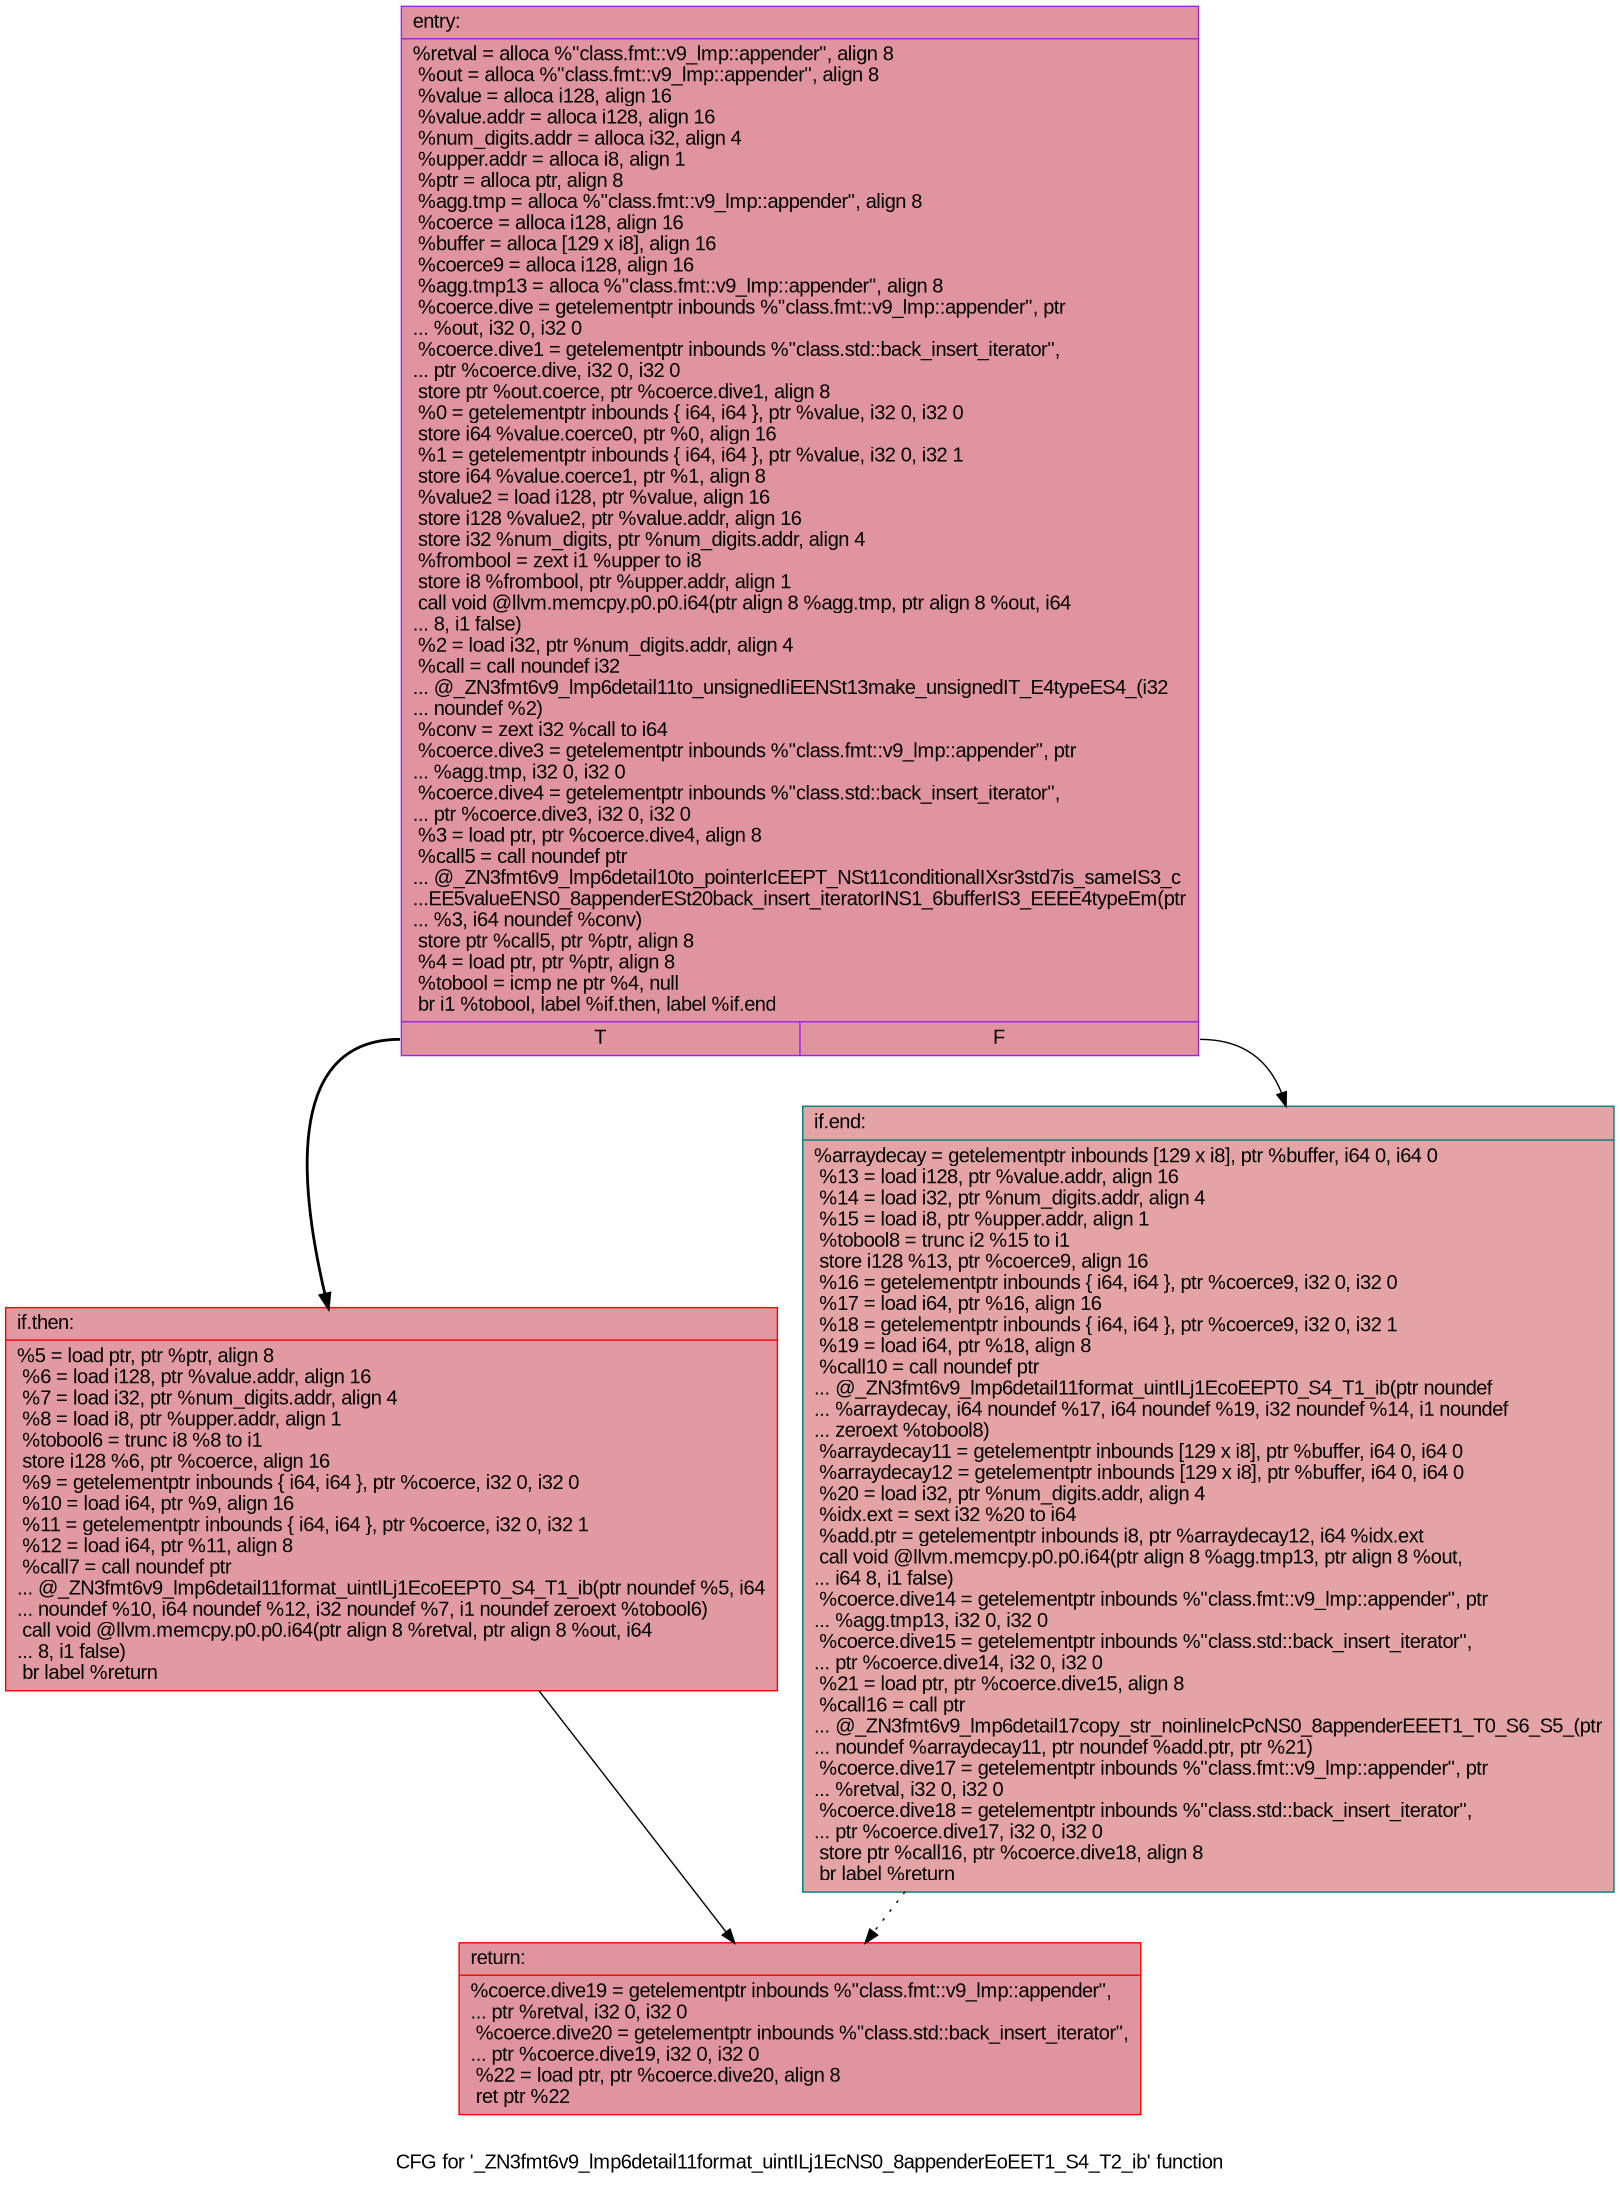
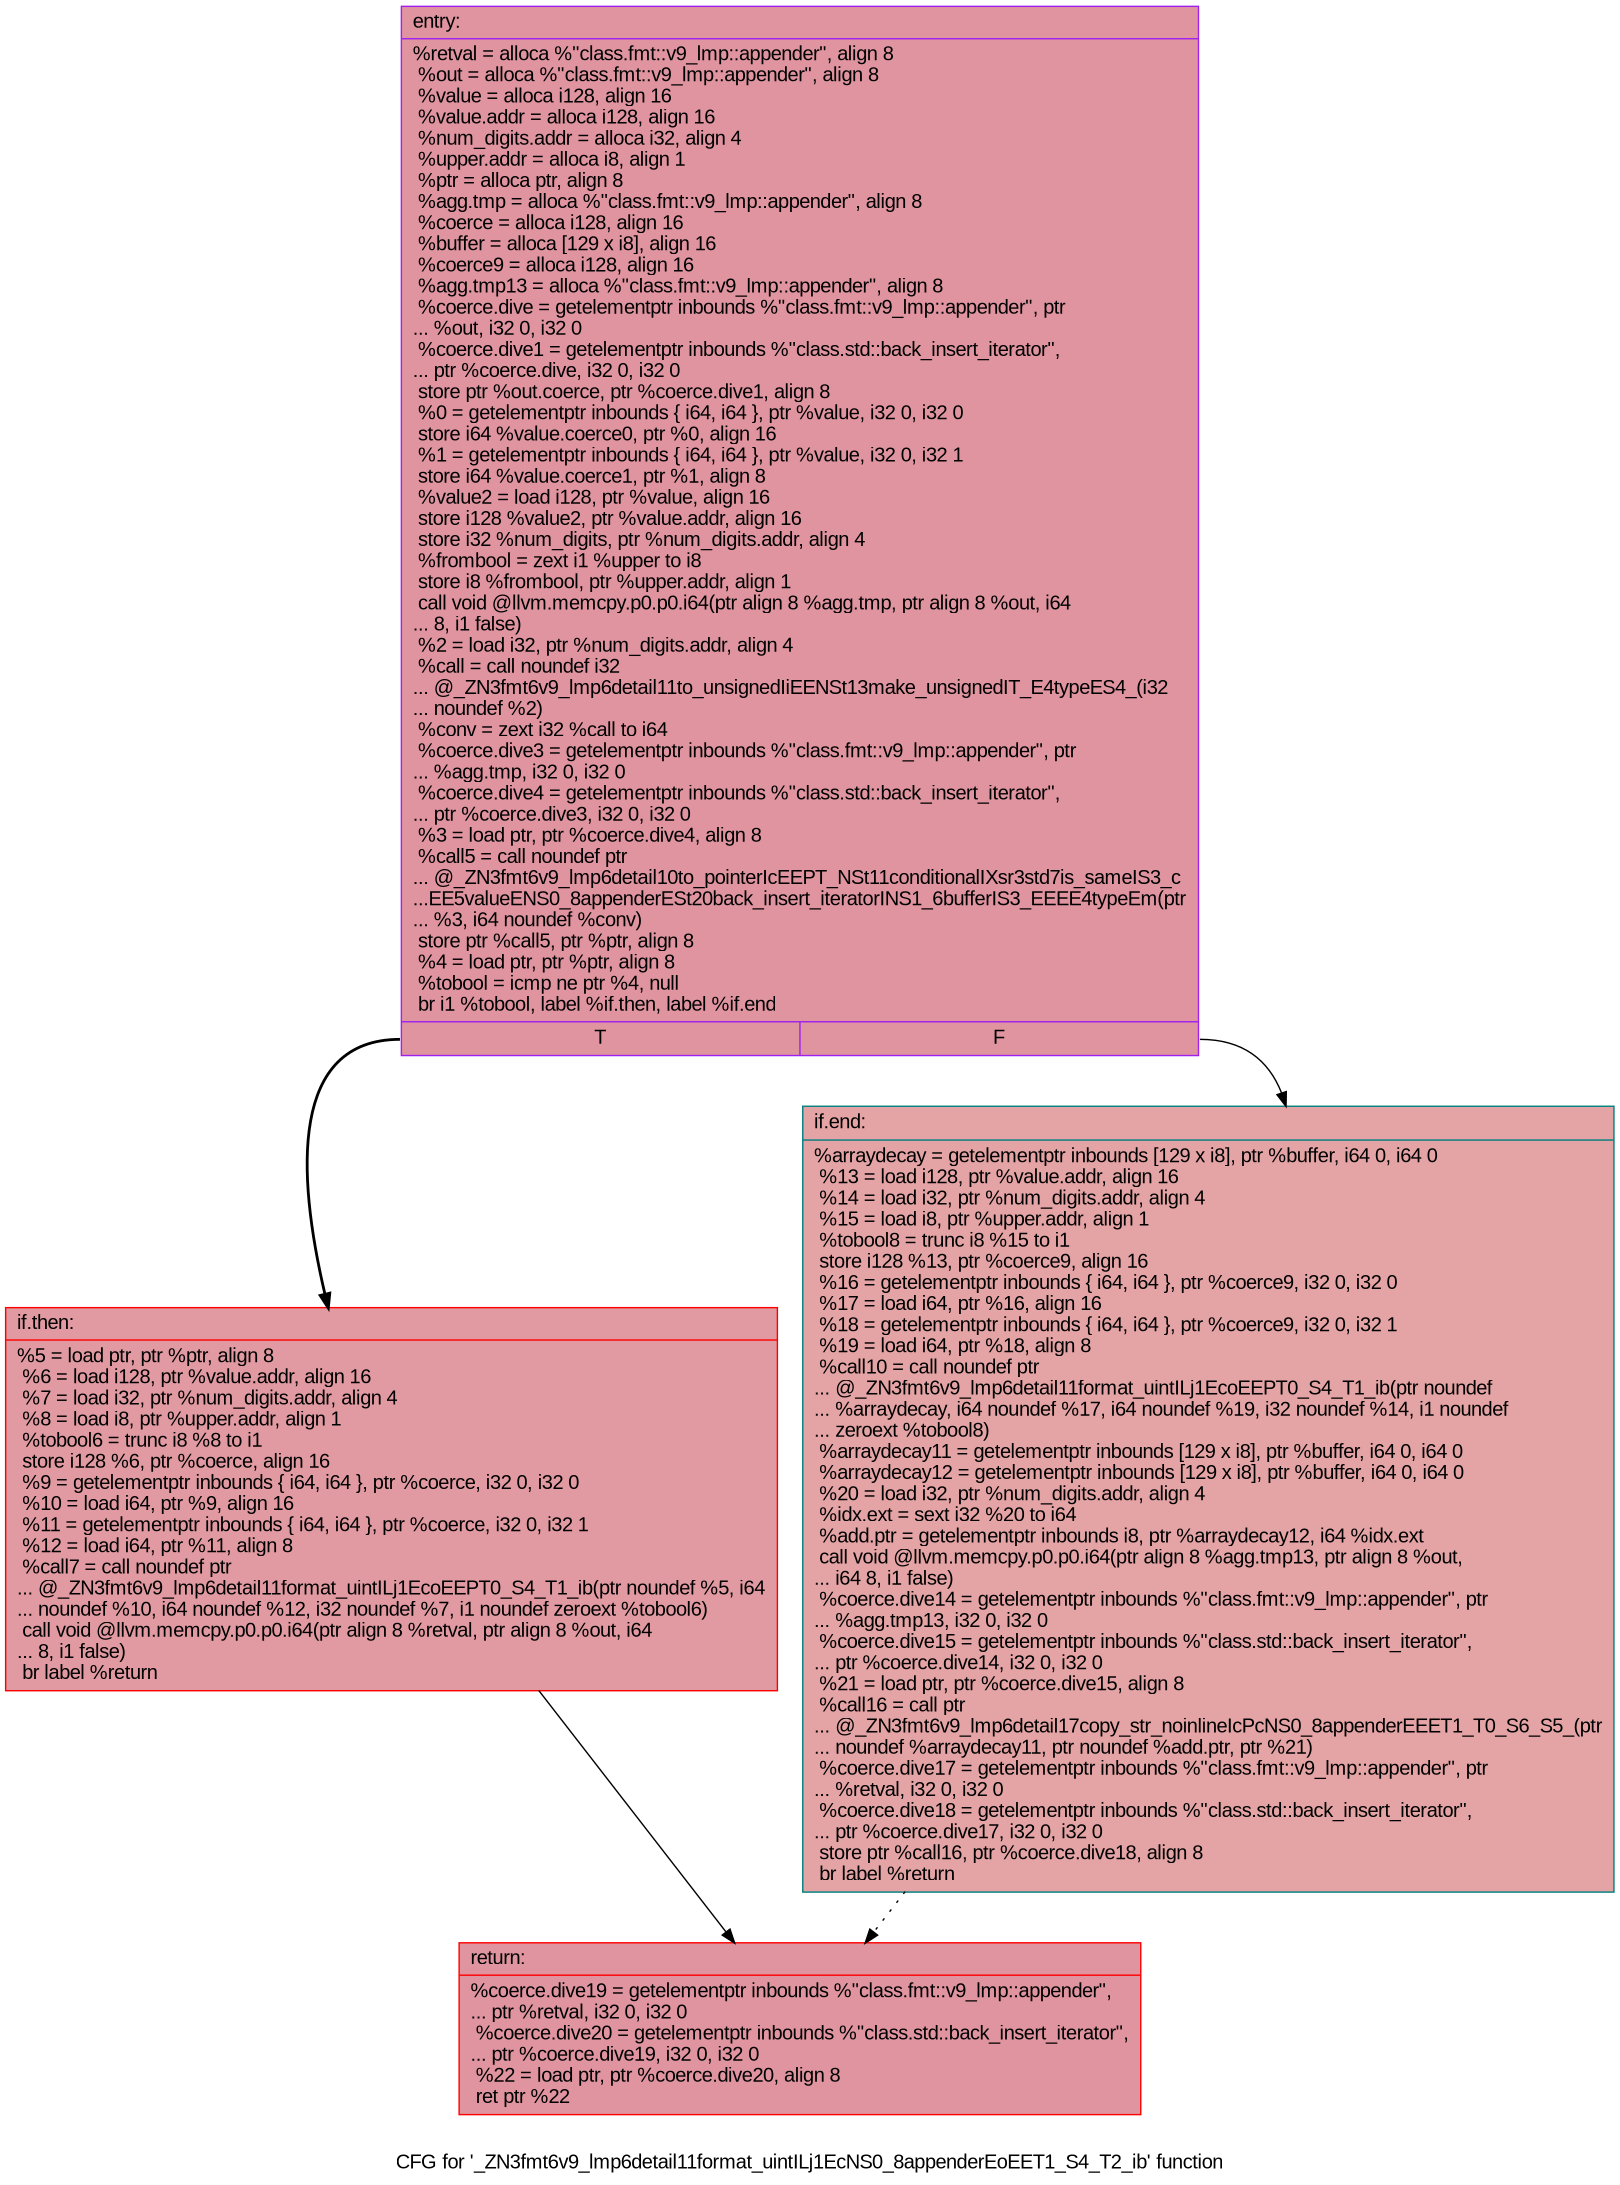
(942, 1241) -> (942, 1241)
